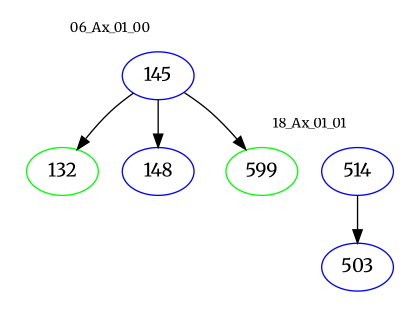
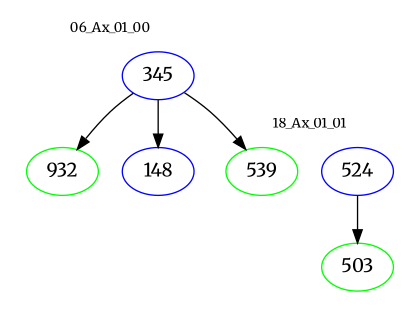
(158, 76) -> (158, 76)
(62, 171) -> (62, 171)
(262, 171) -> (262, 171)
(358, 171) -> (358, 171)
(358, 267) -> (358, 267)
